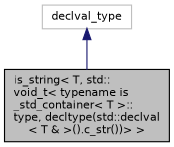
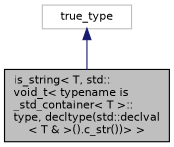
(87, 17) -> (87, 17)
